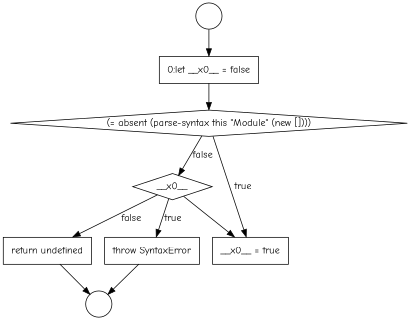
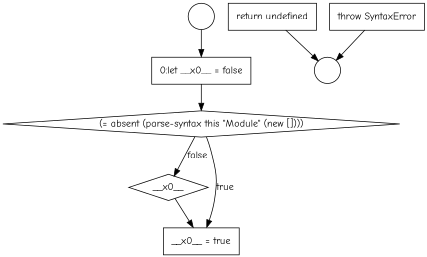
(119, 214) -> none
(164, 214) -> none
